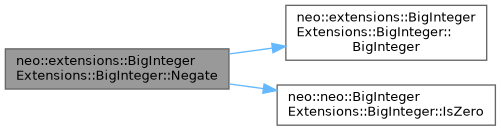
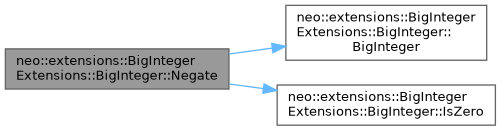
(386, 105) -> (386, 105)
